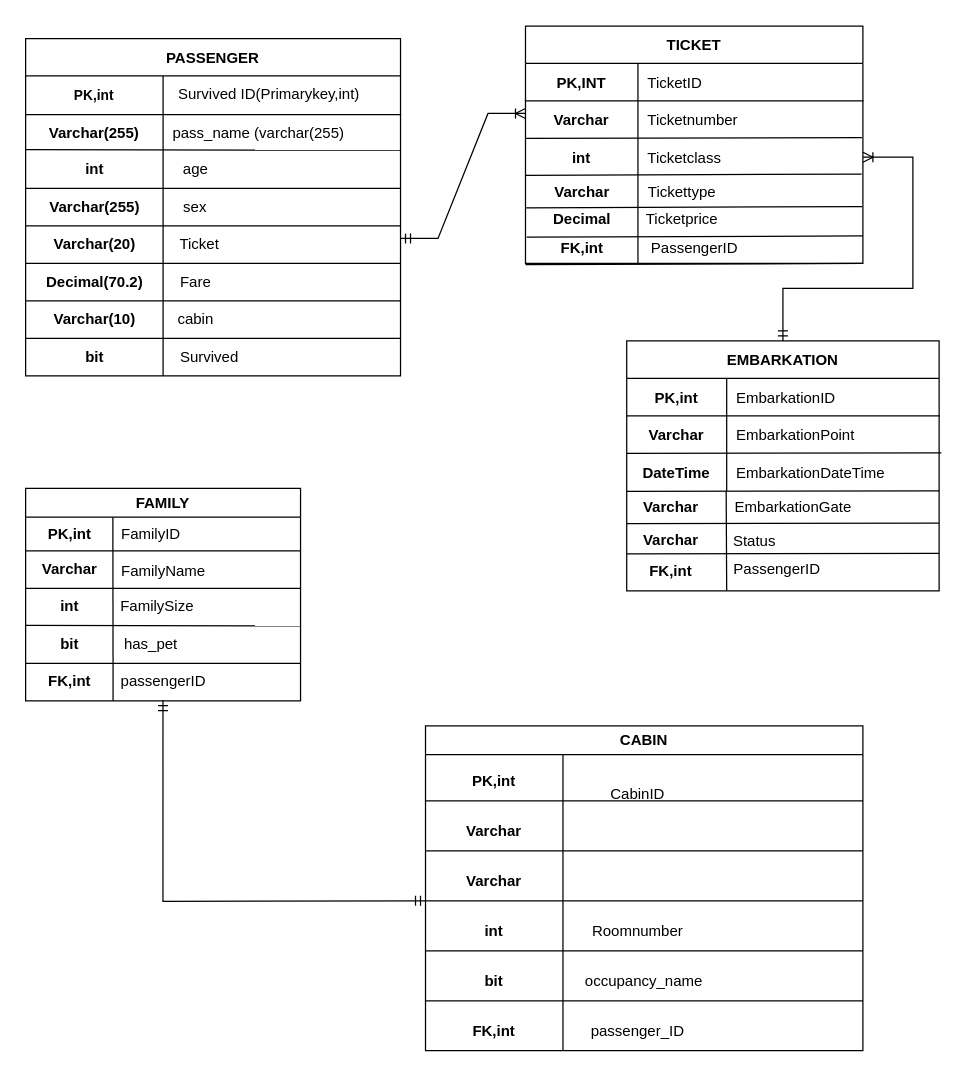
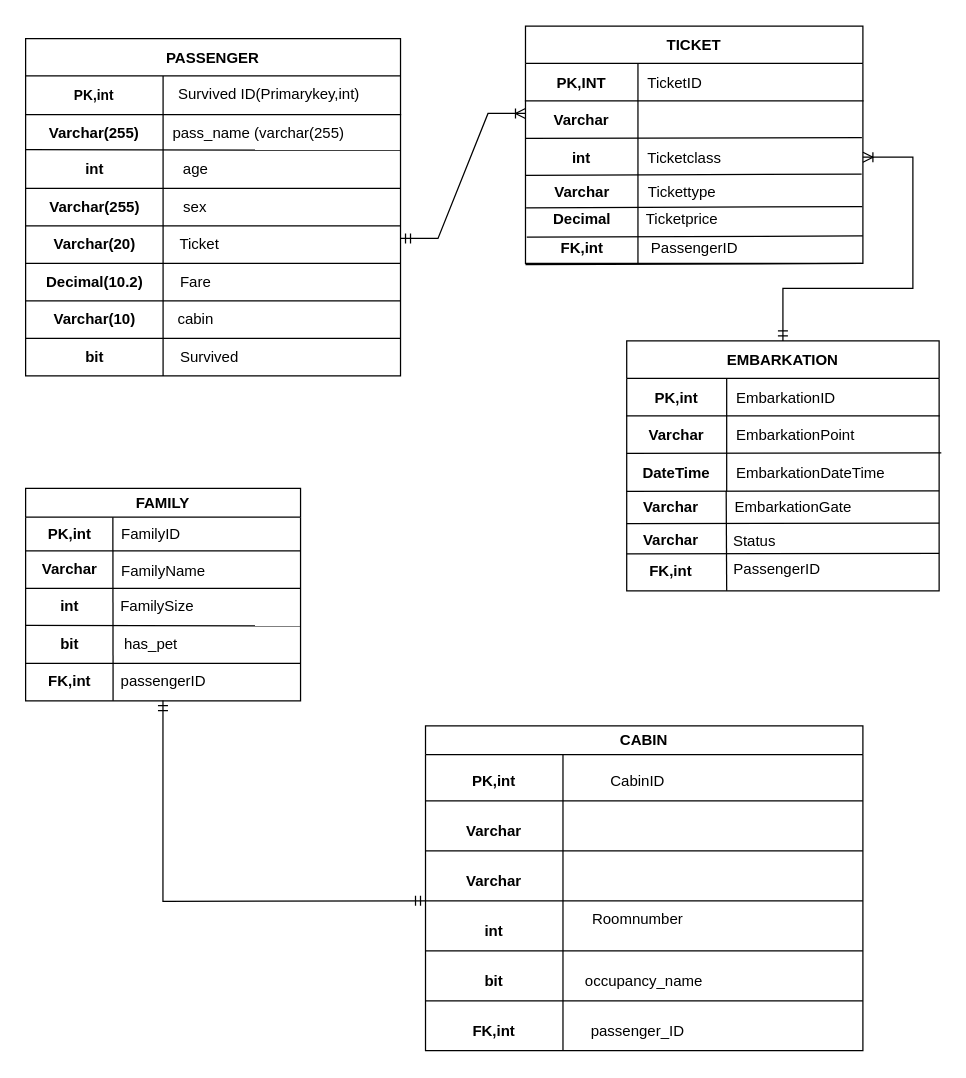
(751, 119) -> none
(95, 282) -> (95, 282)
(638, 794) -> (638, 782)
(638, 932) -> (638, 919)
